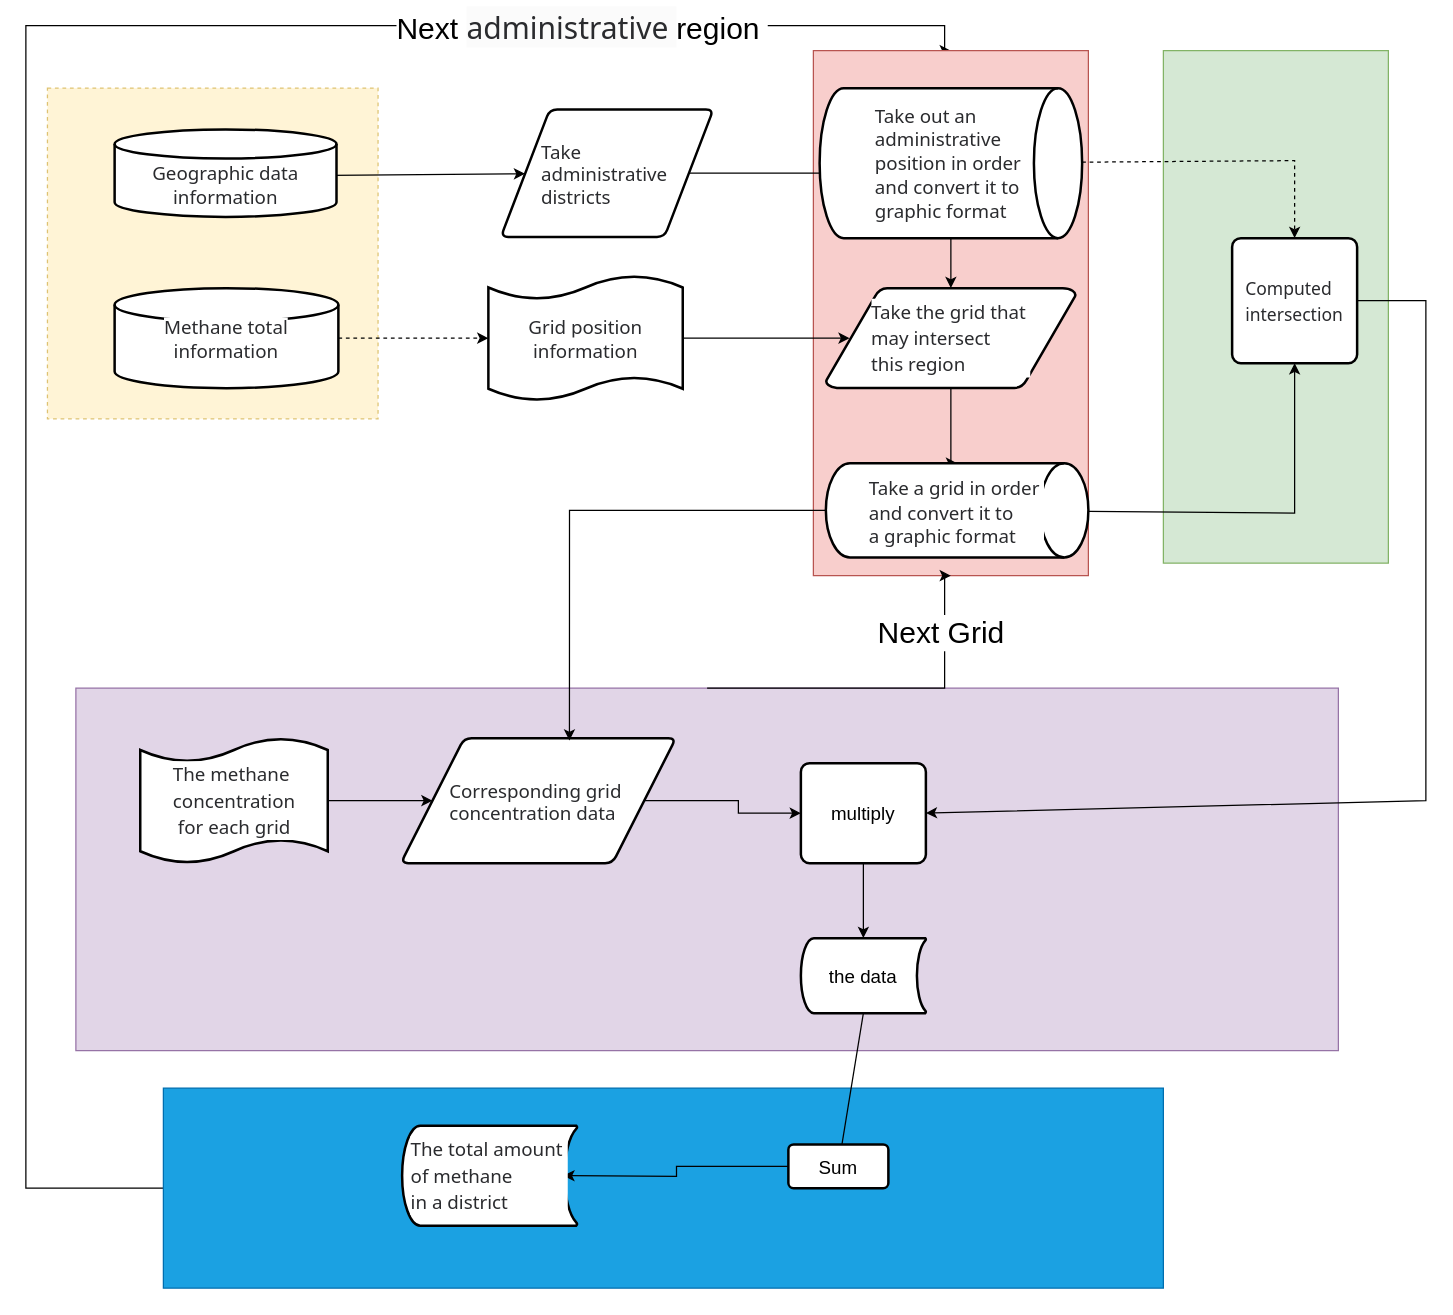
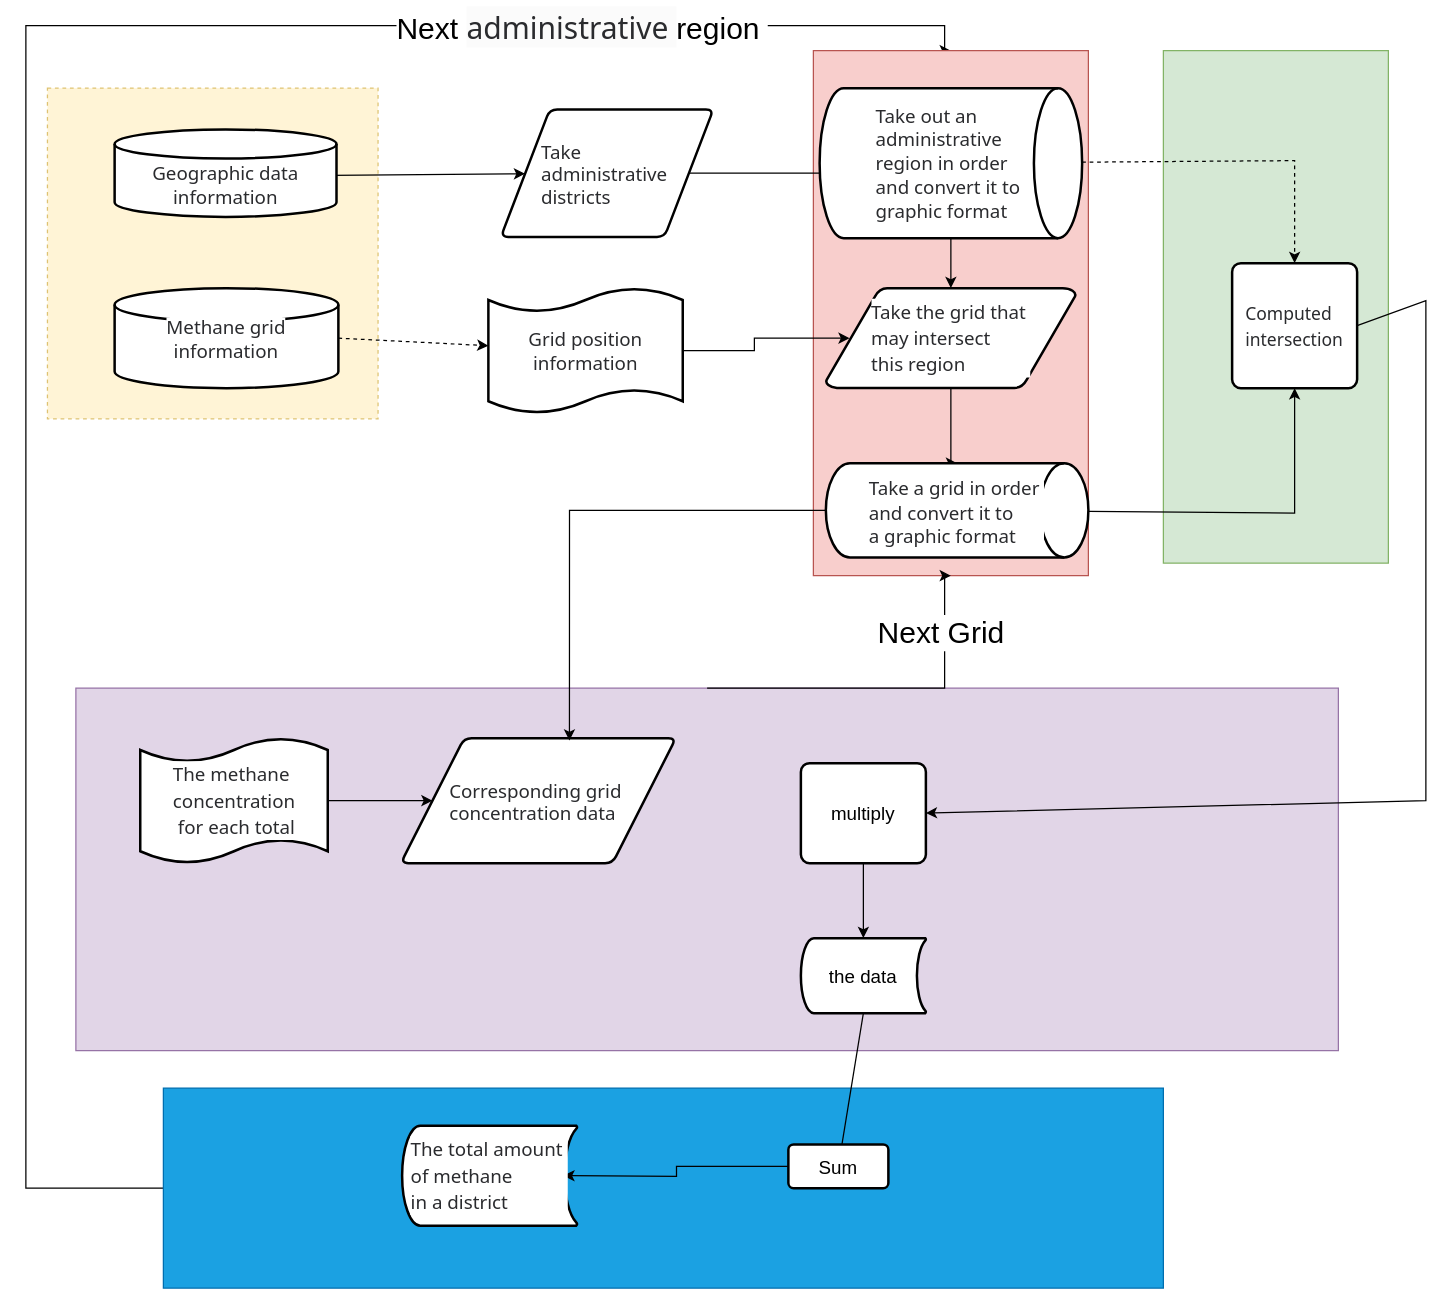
(951, 163) -> (951, 163)
(1294, 301) -> (1294, 326)
(226, 338) -> (226, 338)
(585, 338) -> (585, 351)
(234, 801) -> (234, 801)
(724, 801) -> none
